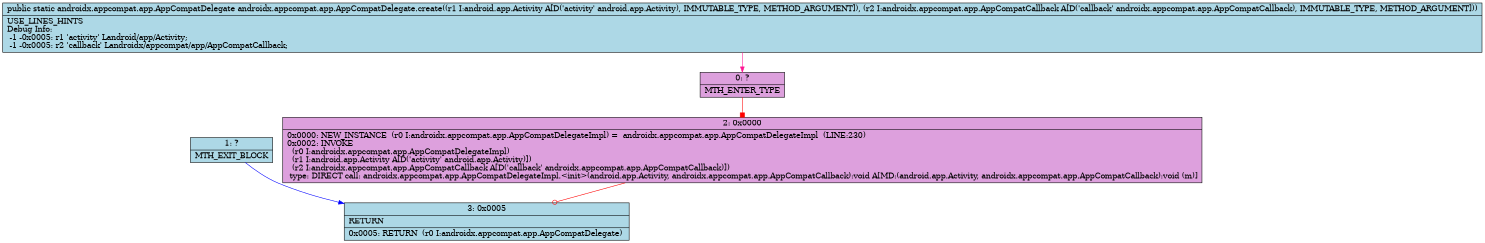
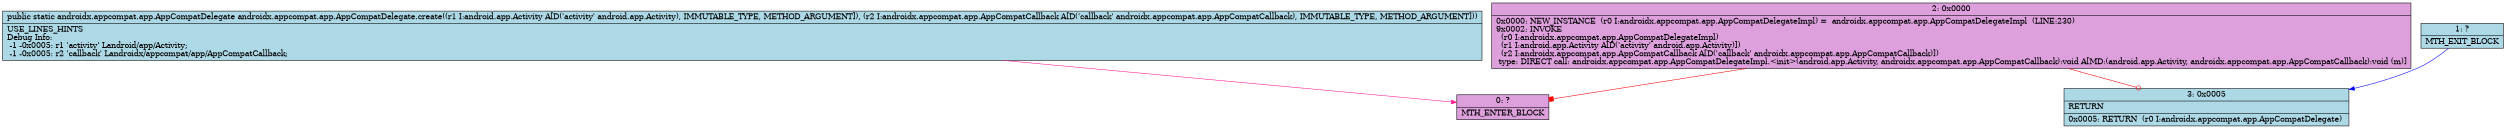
(742, 91) -> (1503, 113)
(742, 104) -> (1650, 84)
(323, 144) -> (1532, 30)
